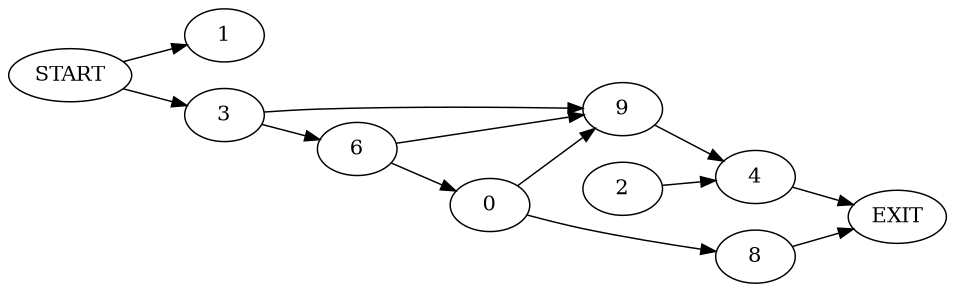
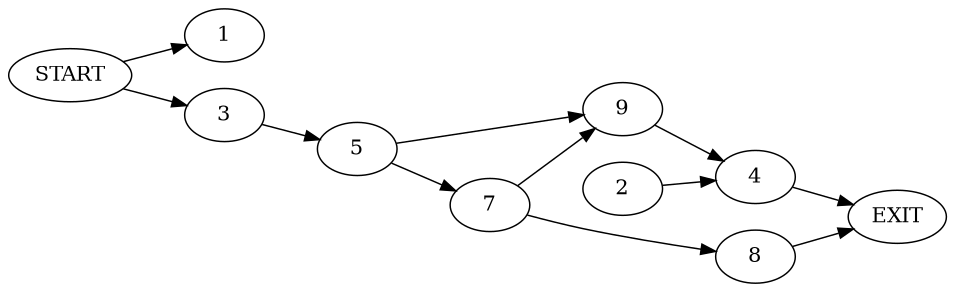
(416, 107) -> none
(357, 149) -> (357, 149)
(490, 205) -> (490, 205)
